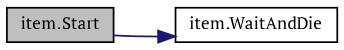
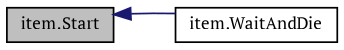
(136, 36) -> (153, 13)
